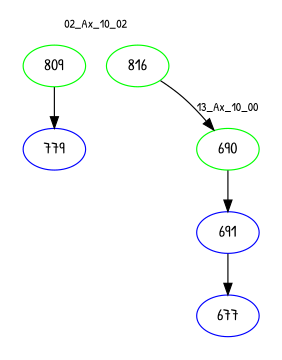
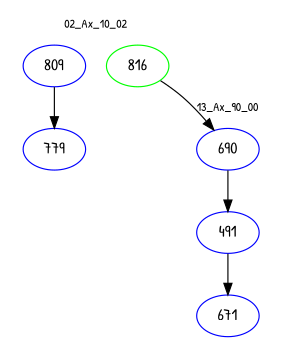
(54, 66) -> (54, 66)
(228, 108) -> (228, 108)
(228, 149) -> (228, 149)
(228, 233) -> (228, 233)
(228, 316) -> (228, 316)
